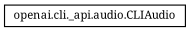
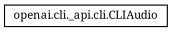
(95, 16) -> (86, 16)
